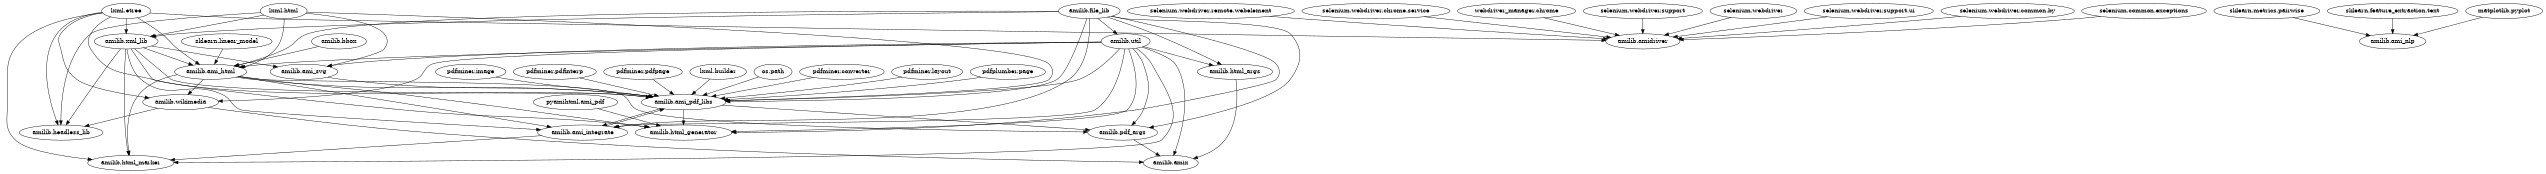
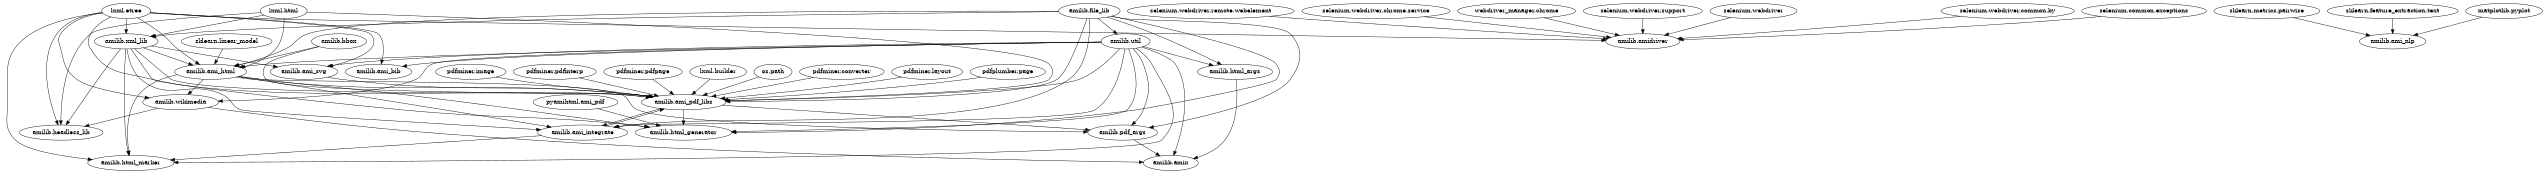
(1869, 11) -> none
(380, 31) -> (290, 22)
none -> (379, 72)
none -> (421, 91)
